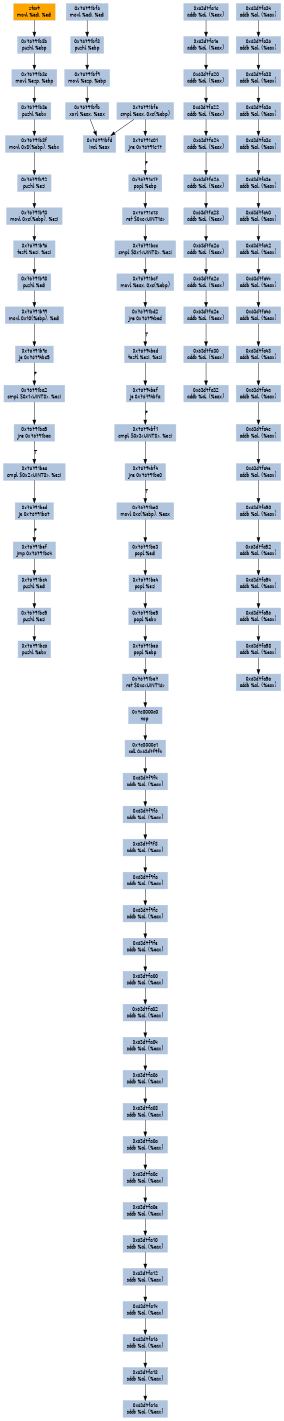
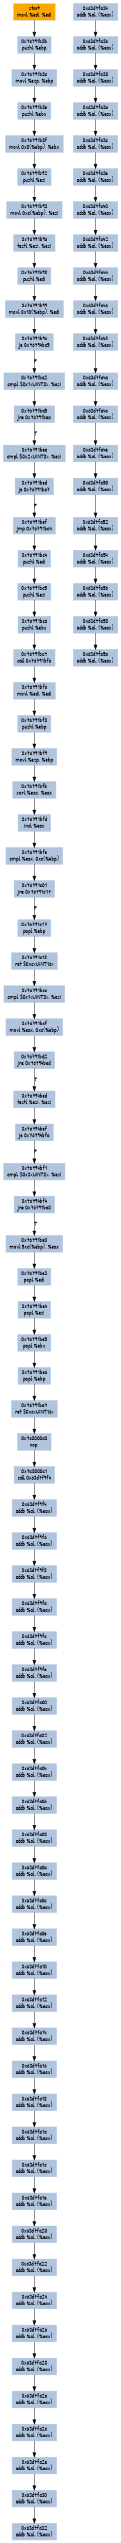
(124, 126) -> (34, 837)
(145, 511) -> (34, 1244)
none -> (34, 658)
none -> (34, 2150)
